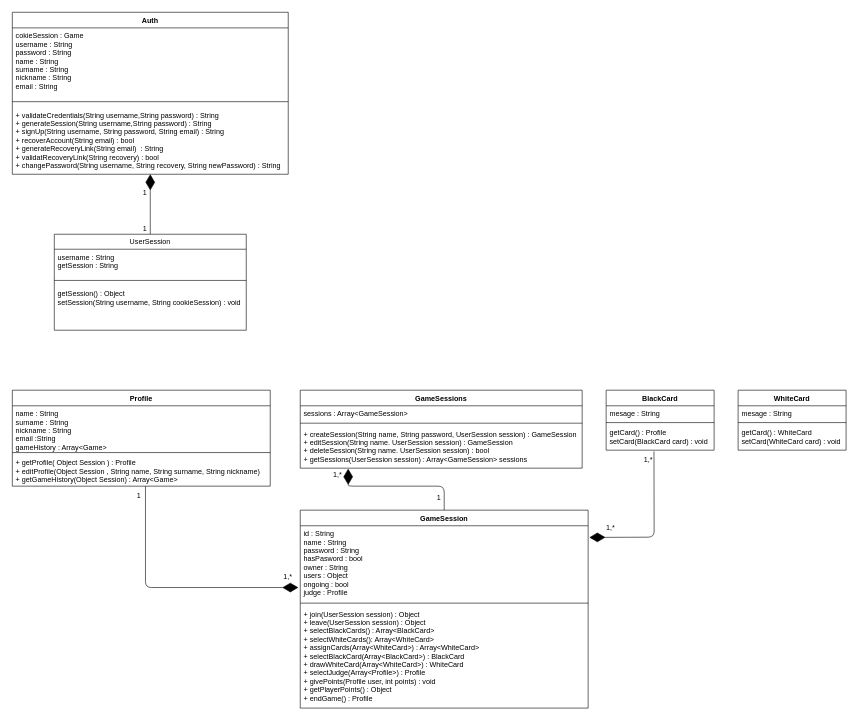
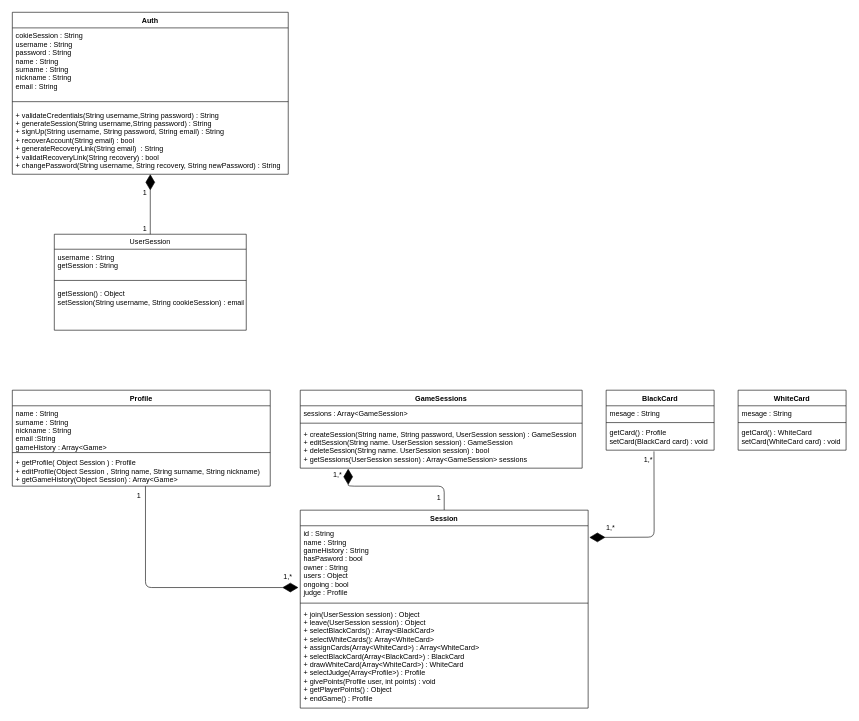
(49, 36) -> (52, 36)
(96, 294) -> (96, 294)
(444, 518) -> (444, 518)
(321, 534) -> (321, 534)
